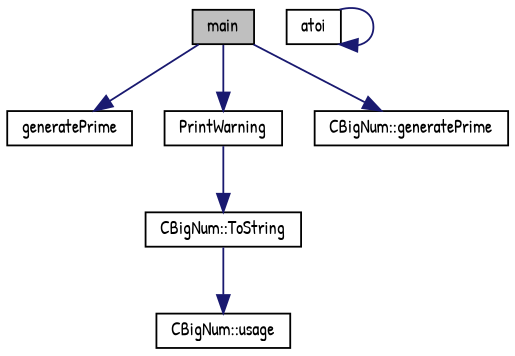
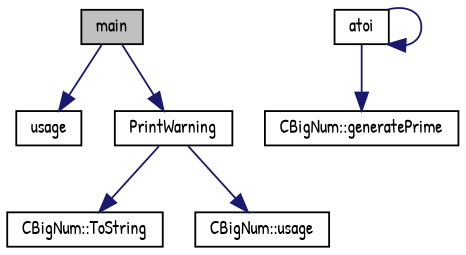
(309, 73) -> (362, 69)
(70, 128) -> (49, 128)
(223, 271) -> (212, 172)
